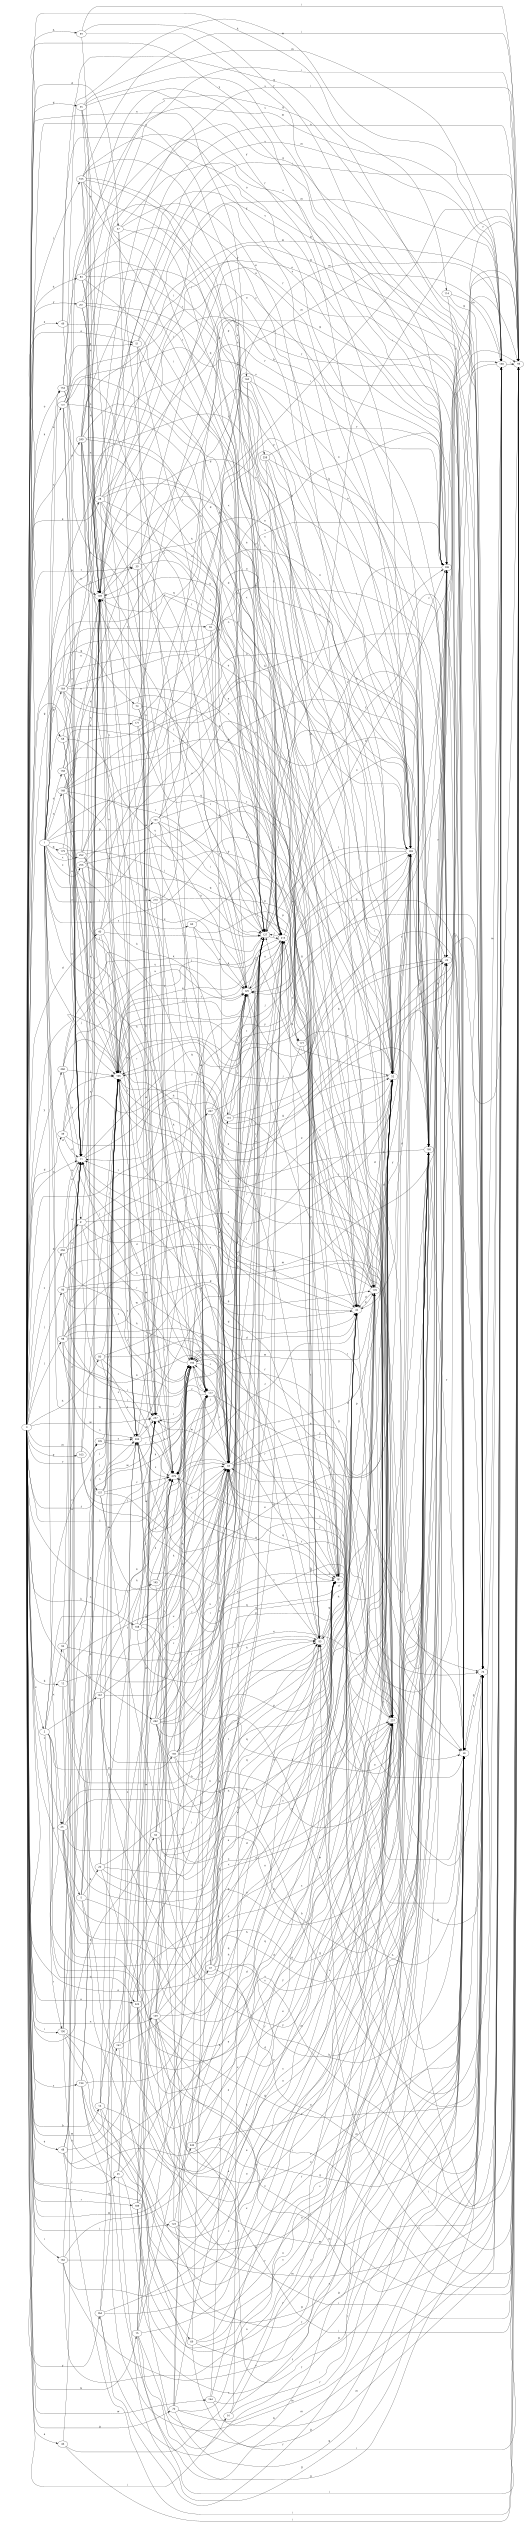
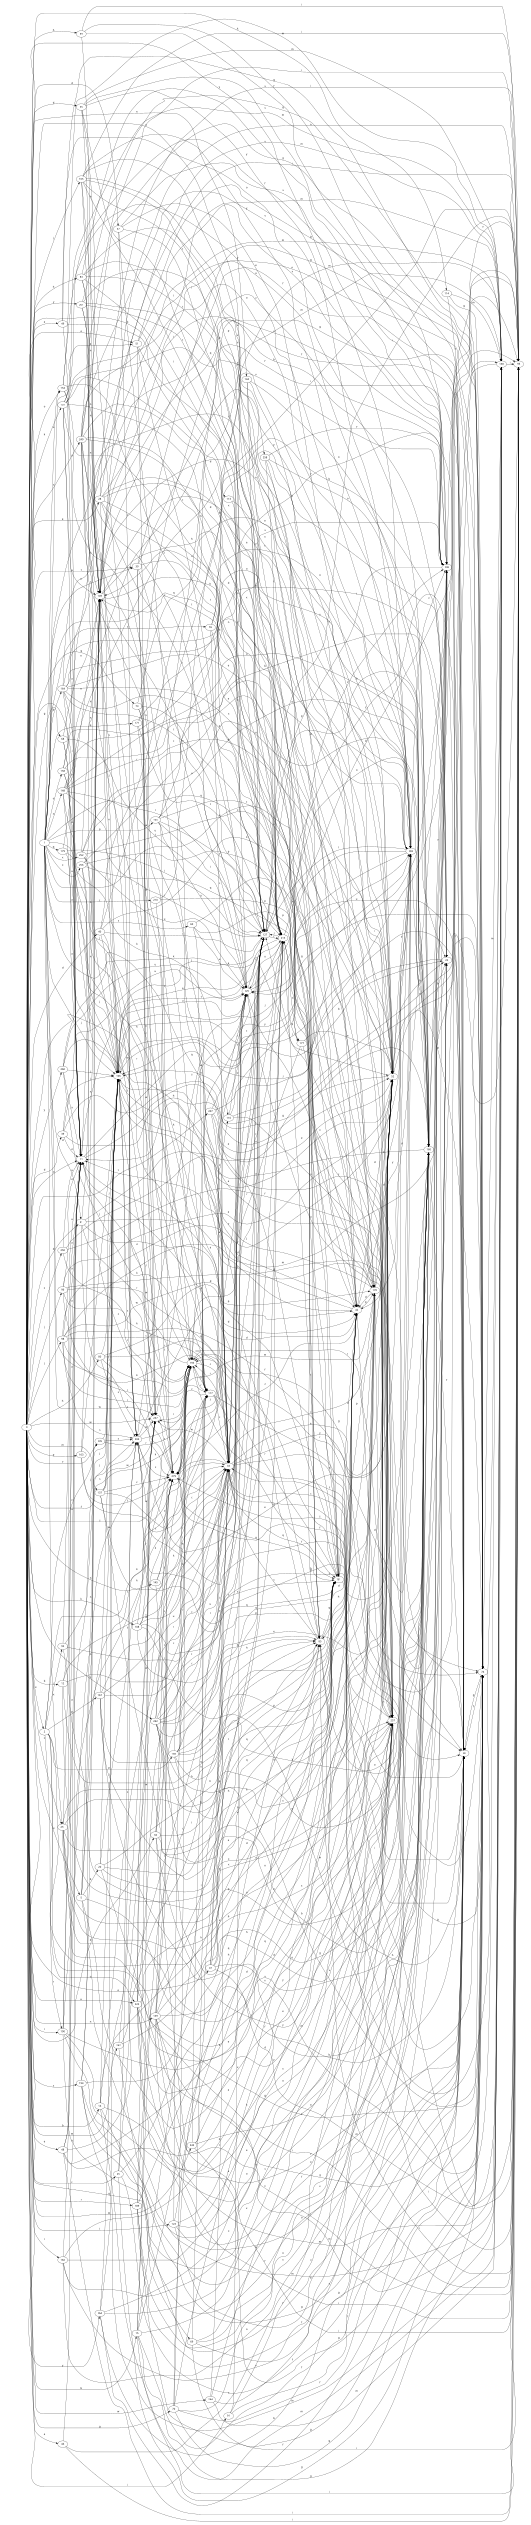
none -> (229, 499)
